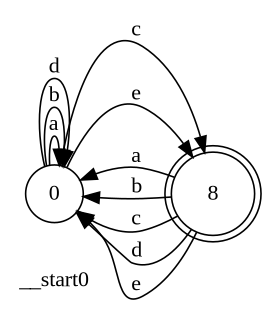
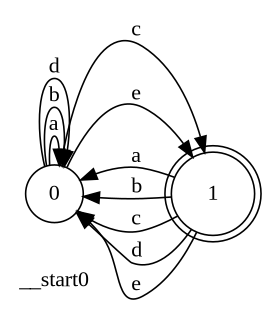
(213, 194) -> (213, 194)
